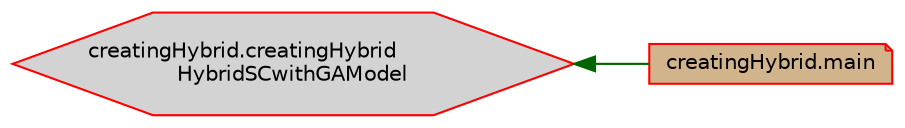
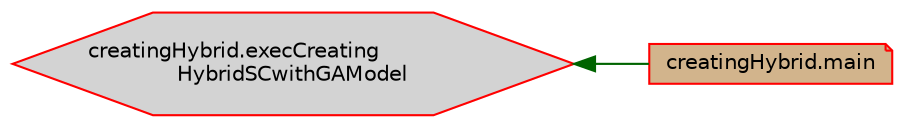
(293, 64) -> (293, 64)
